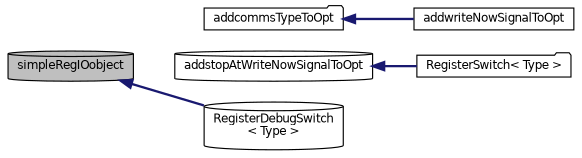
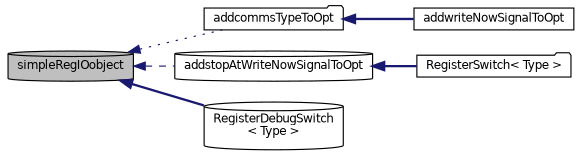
none -> (181, 39)
none -> (160, 66)
